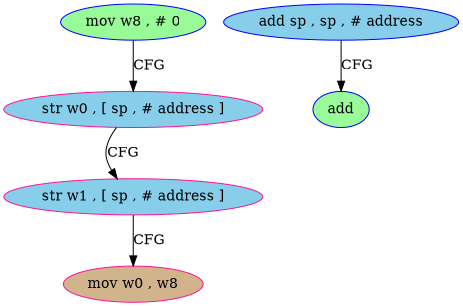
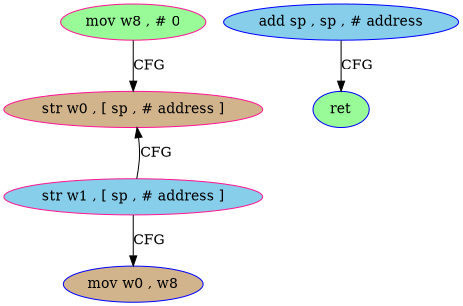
(133, 22) -> (133, 22)
(133, 109) -> (133, 109)
(341, 109) -> (341, 109)
(106, 148) -> (139, 158)
(133, 284) -> (133, 284)
